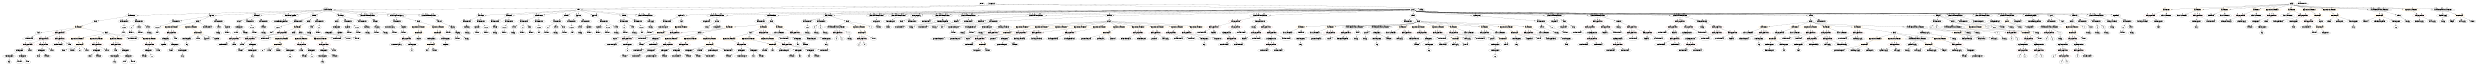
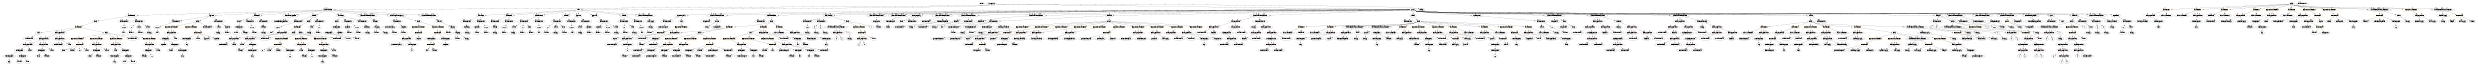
(681, 16) -> (681, 16)
